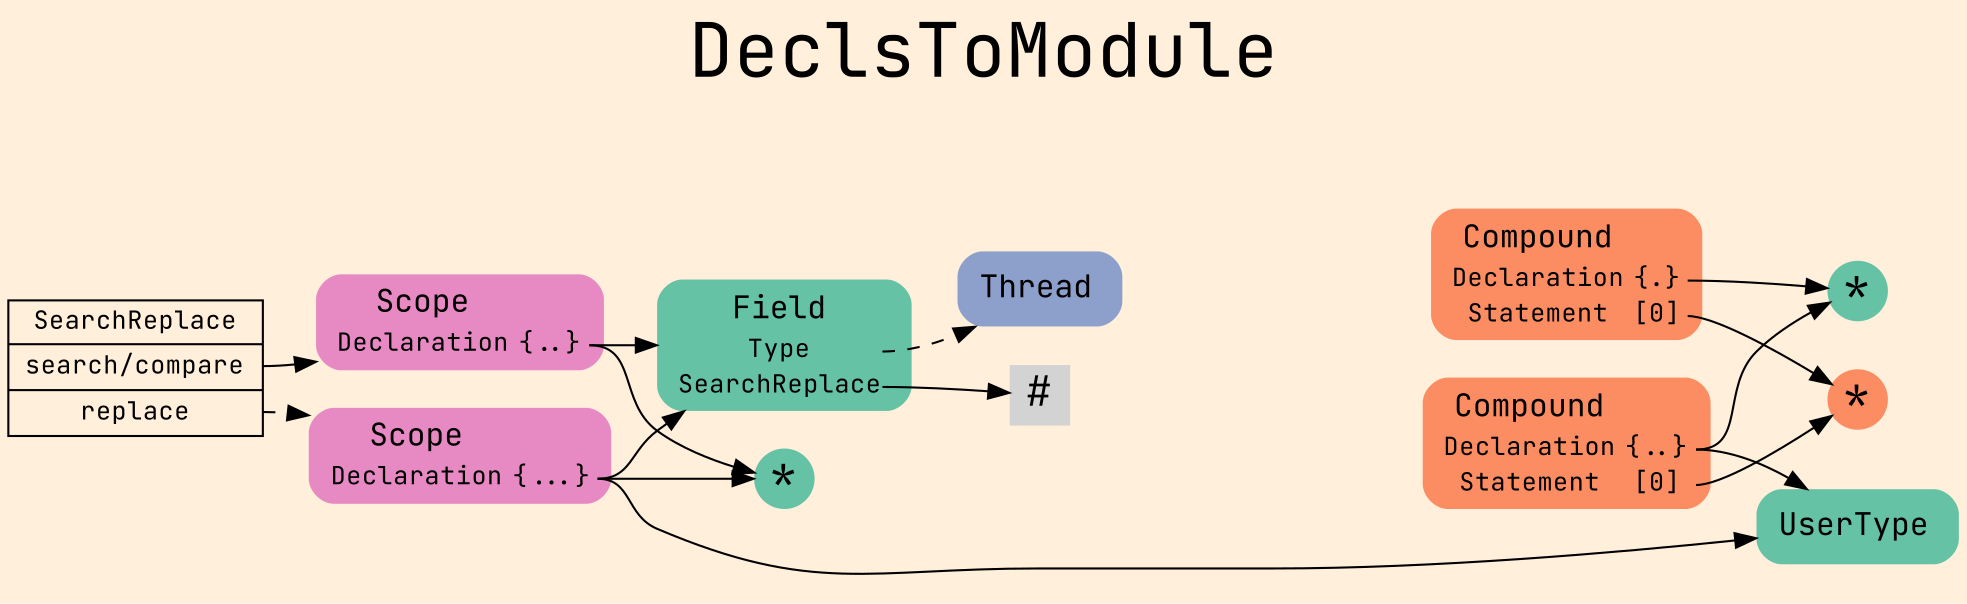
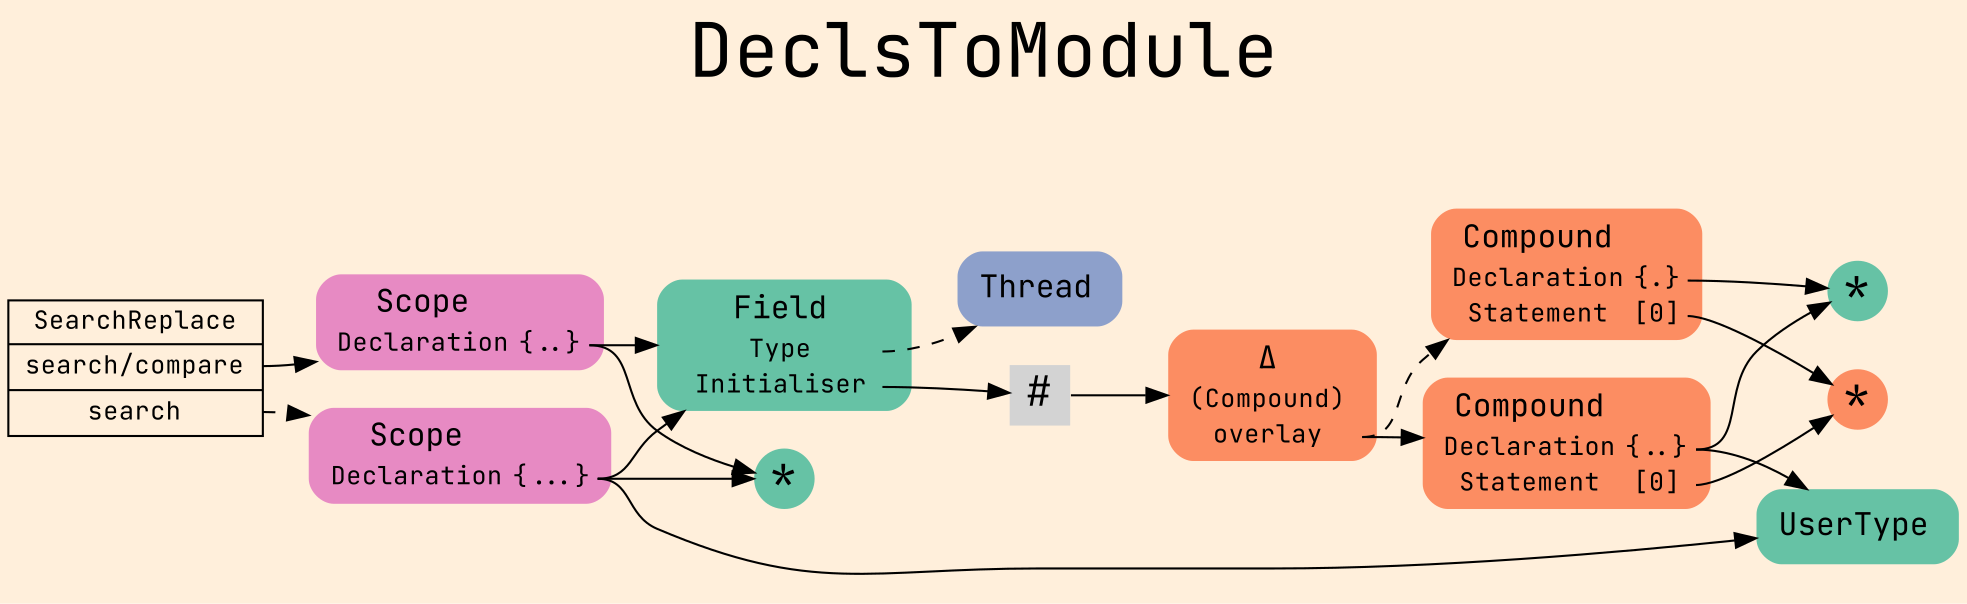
(780, 385) -> (781, 385)
none -> (1273, 395)
(136, 412) -> (136, 412)
